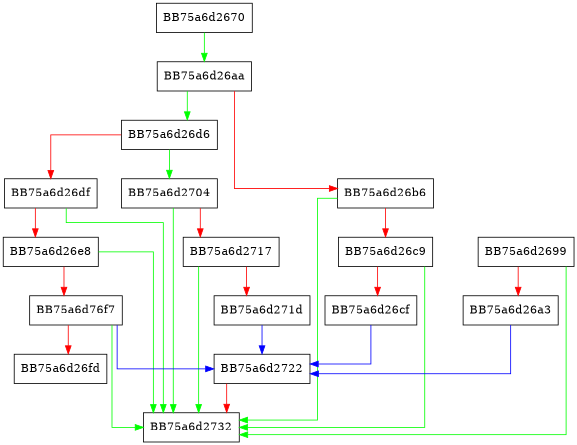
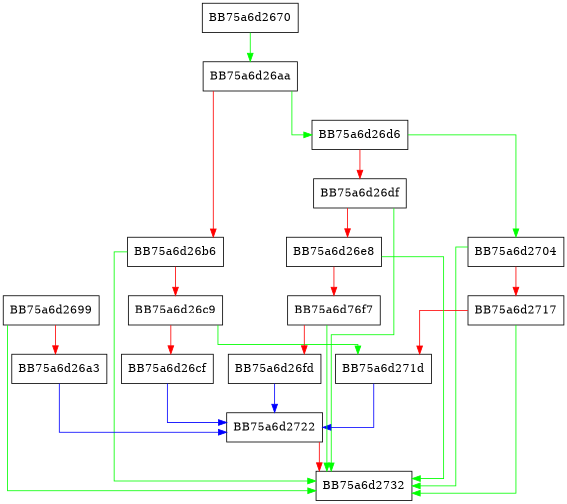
(140, 369) -> (275, 394)
(417, 427) -> (279, 344)
